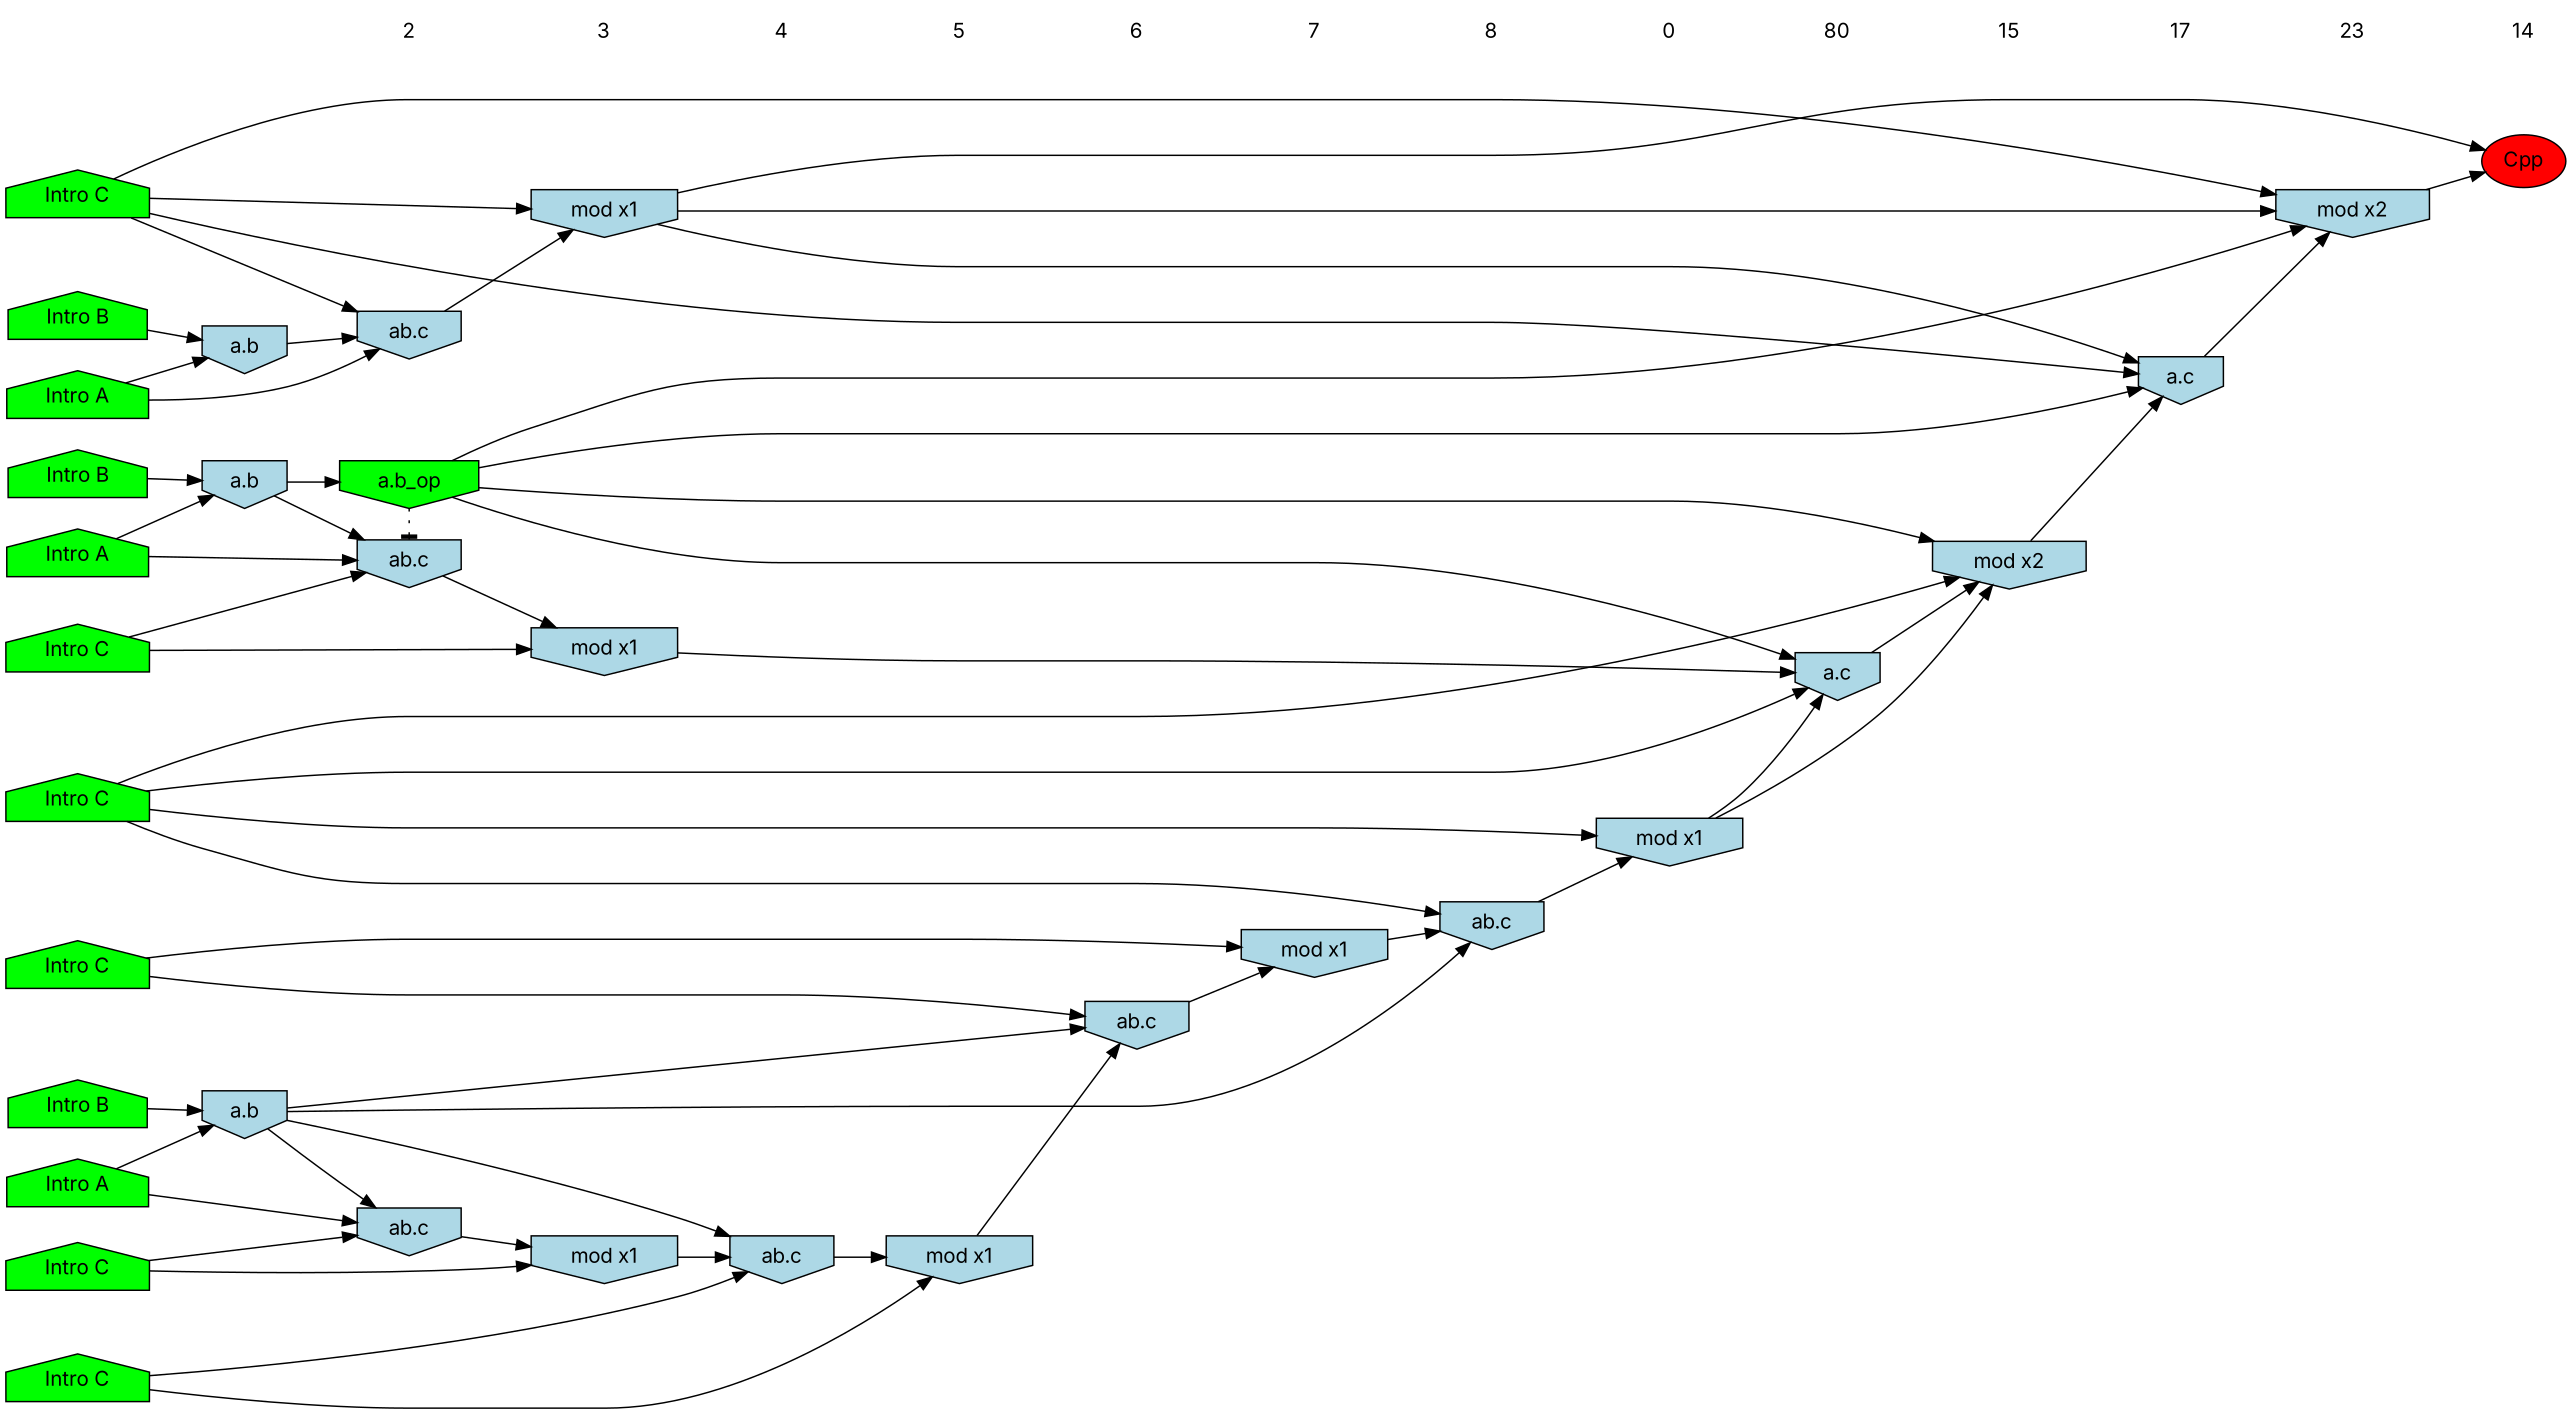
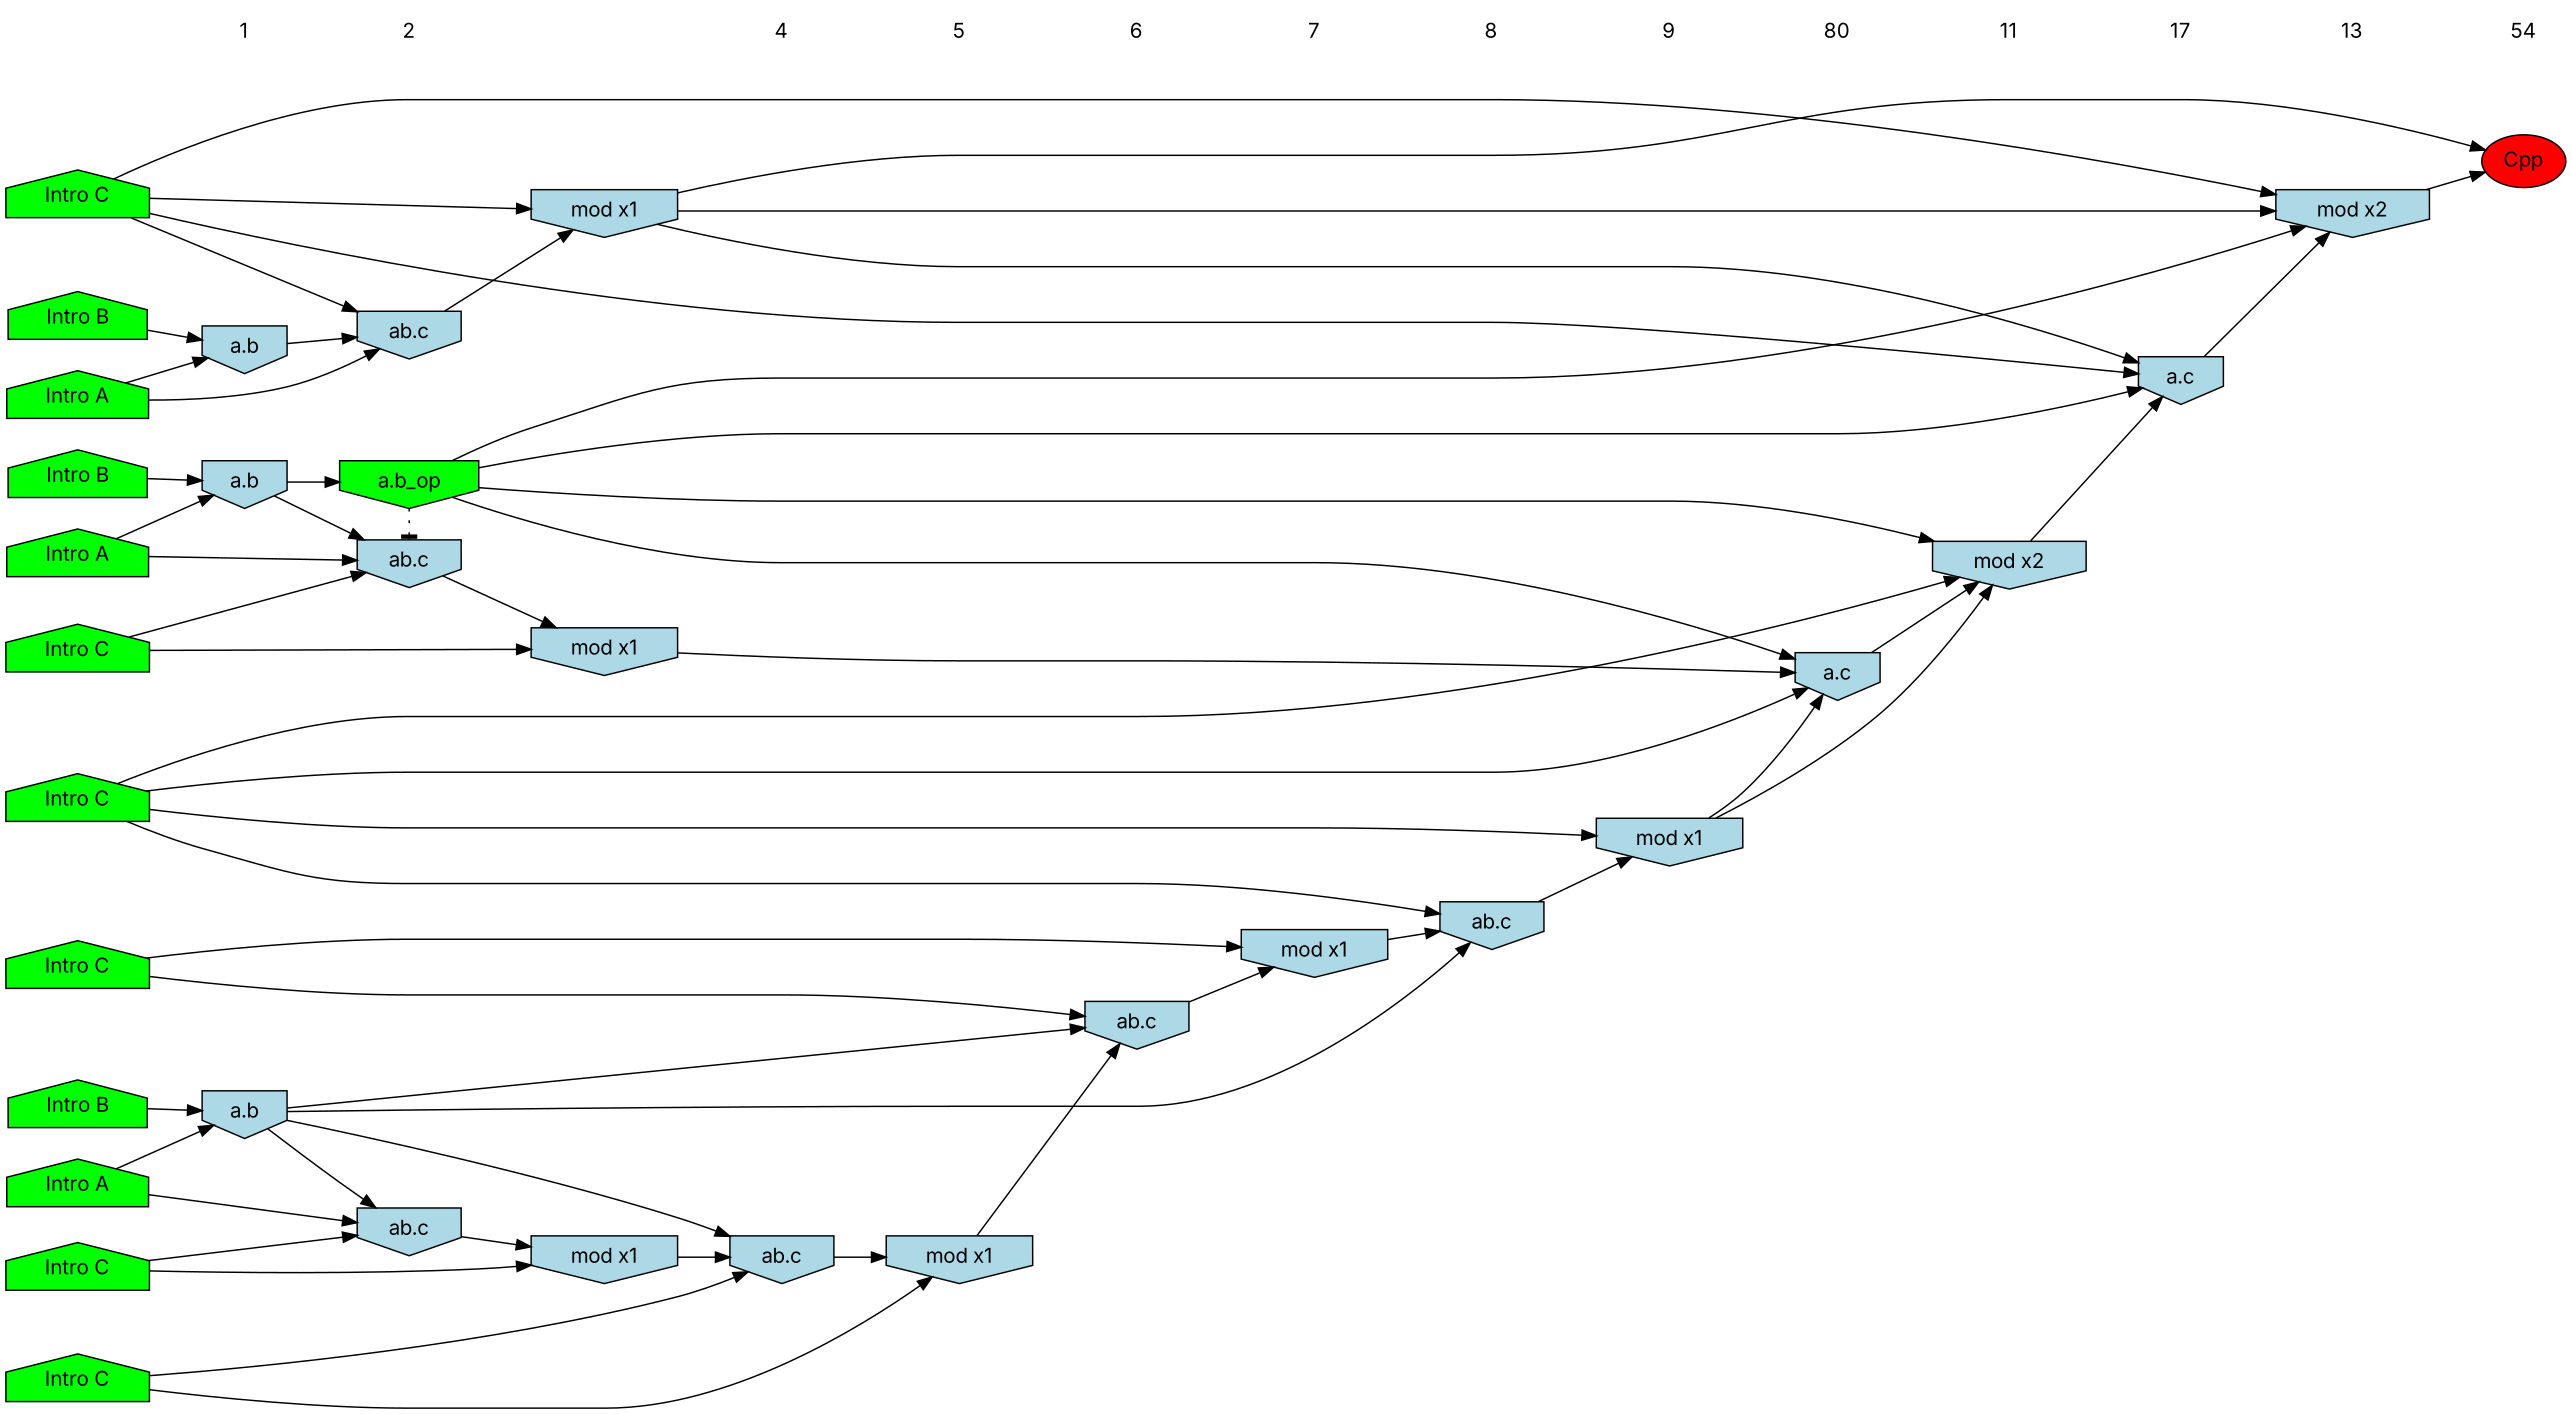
none -> (245, 32)
(604, 32) -> none
(1670, 32) -> (1670, 32)
(2009, 32) -> (2009, 32)
(2353, 32) -> (2353, 32)
(2524, 32) -> (2524, 32)
